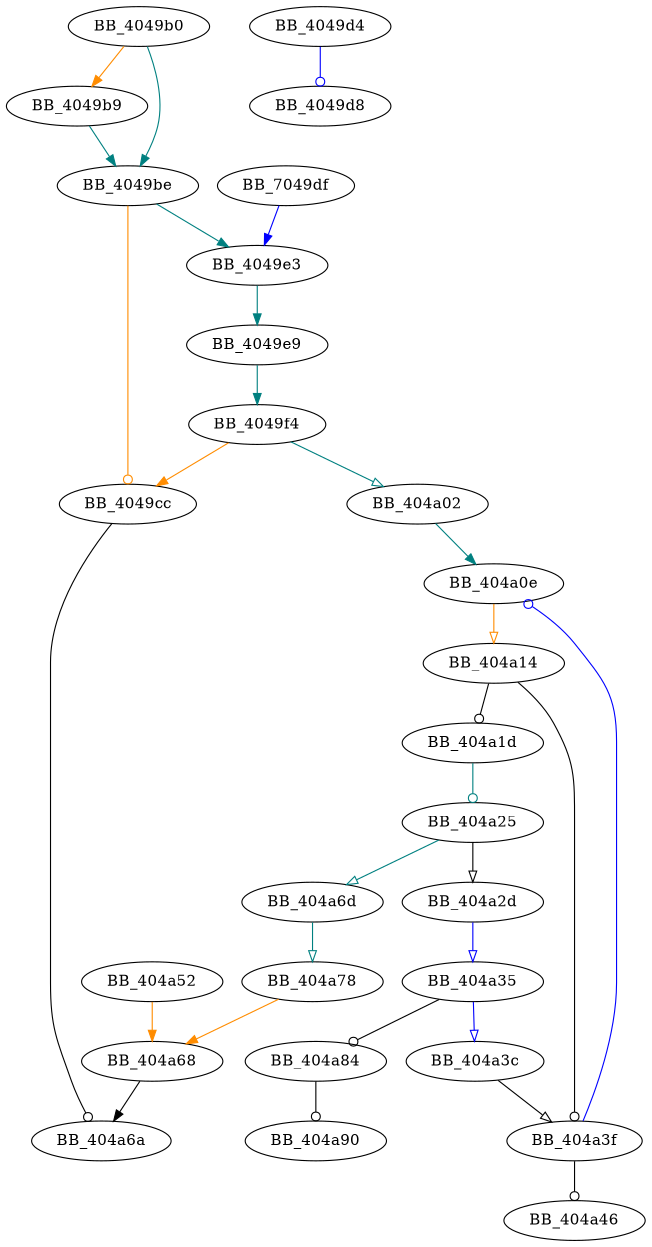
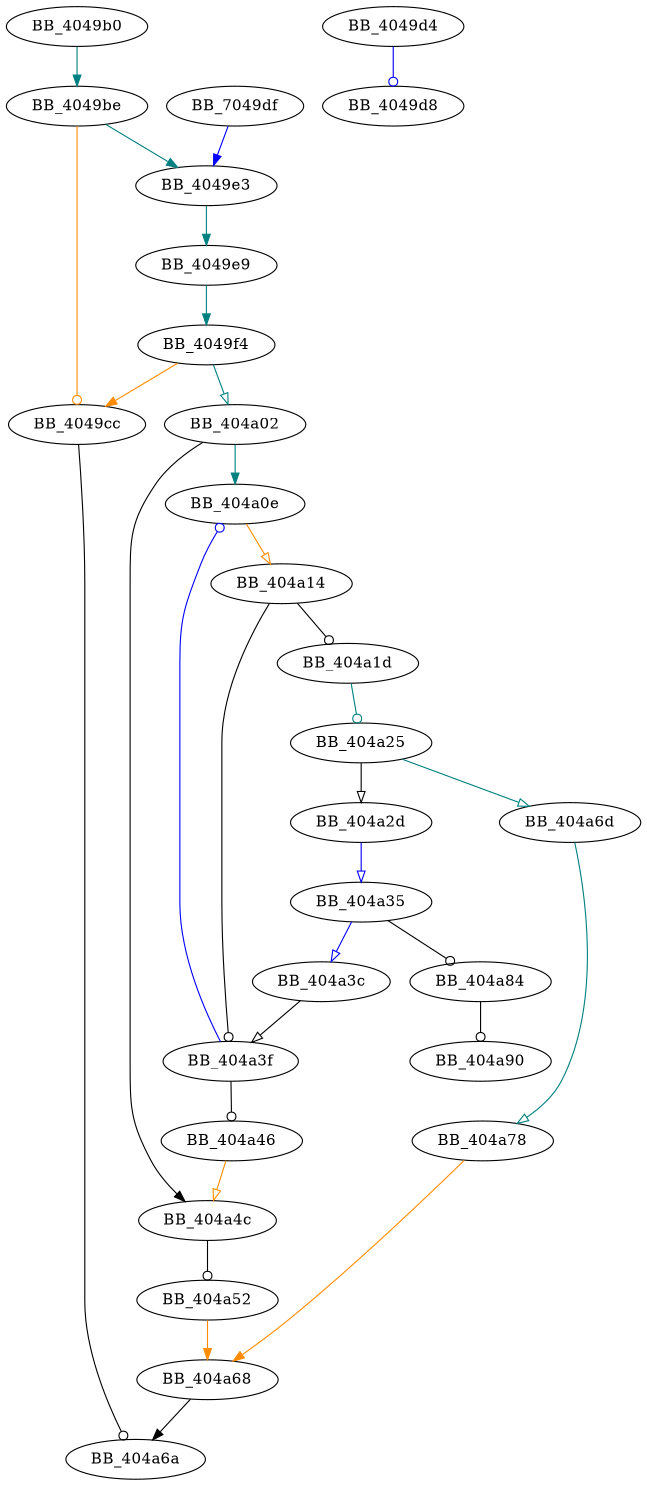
(77, 106) -> none
none -> (208, 1221)
